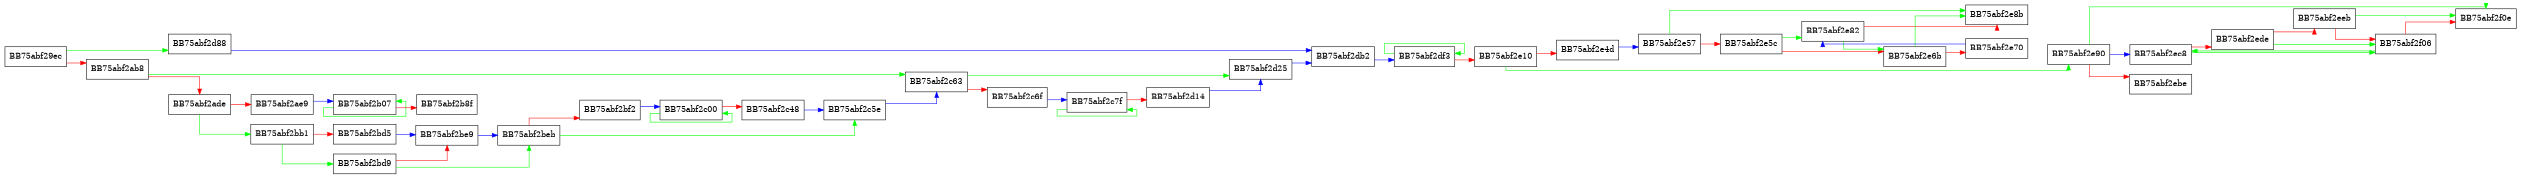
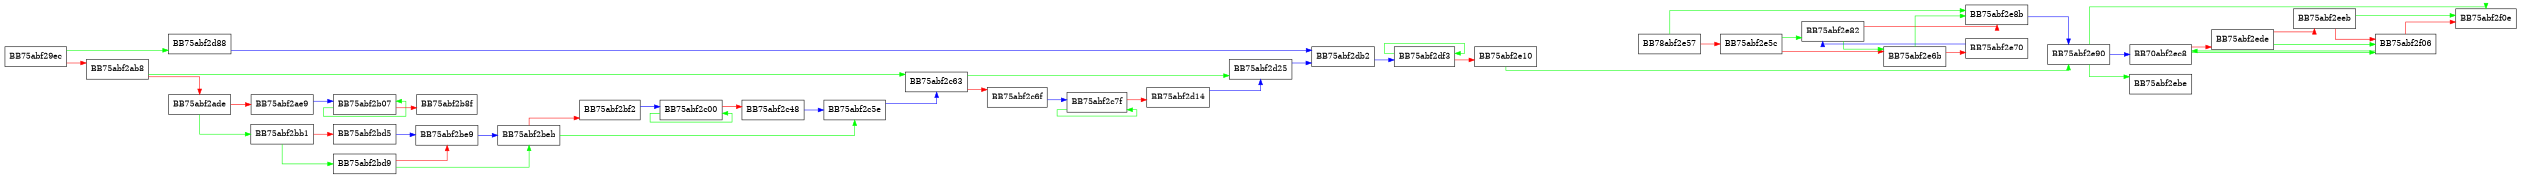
none -> (2059, 17)
(1670, 44) -> (1670, 44)
(1588, 50) -> none
(2161, 54) -> (2161, 54)
(2101, 77) -> (2101, 77)
